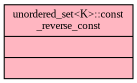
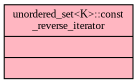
(69, 26) -> (69, 26)
